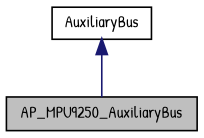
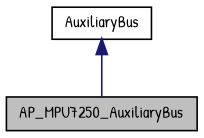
(102, 114) -> (102, 114)
